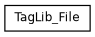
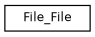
(48, 18) -> (48, 18)
